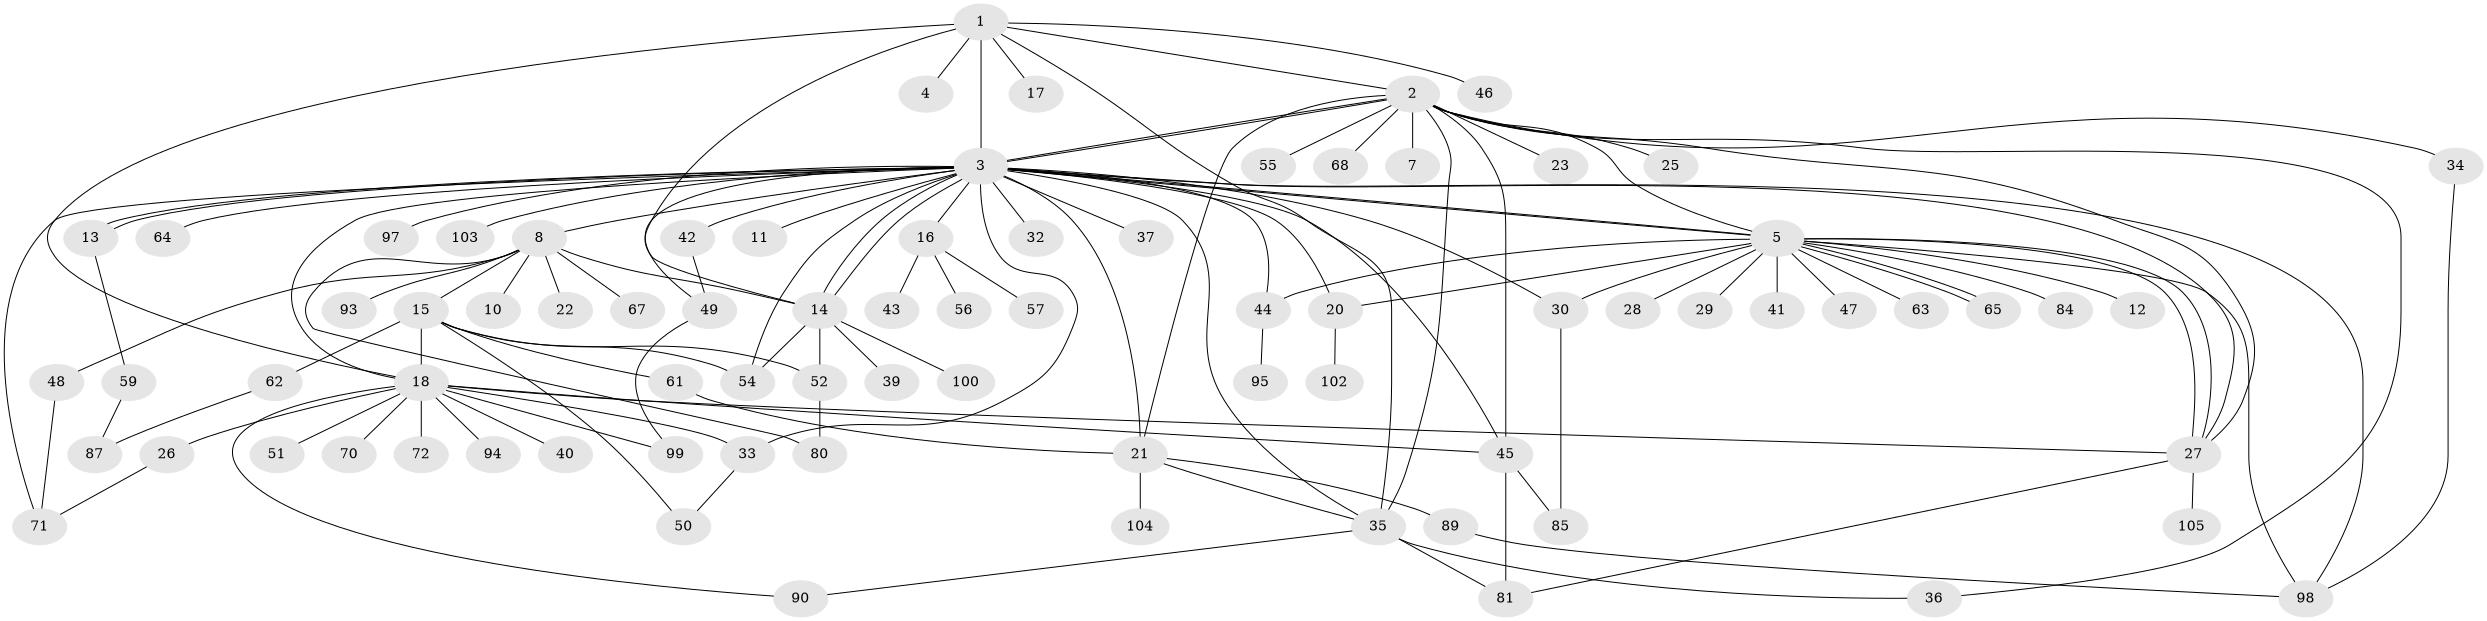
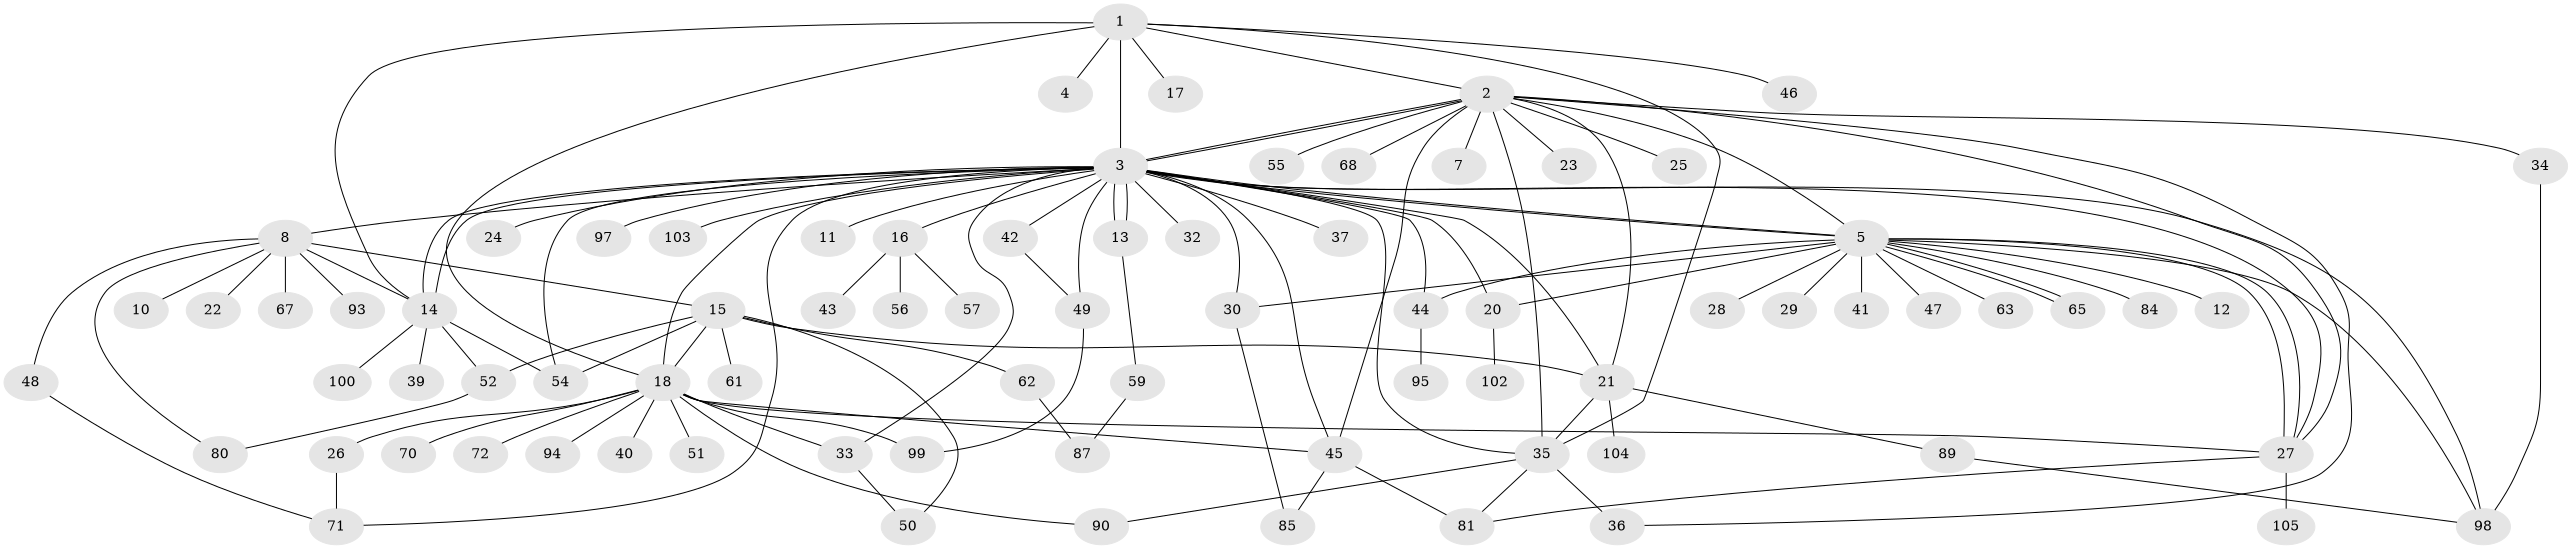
(163, 238) -> (494, 238)
(902, 438) -> (1163, 346)
